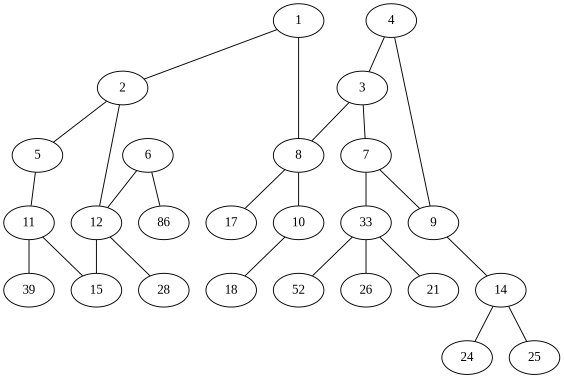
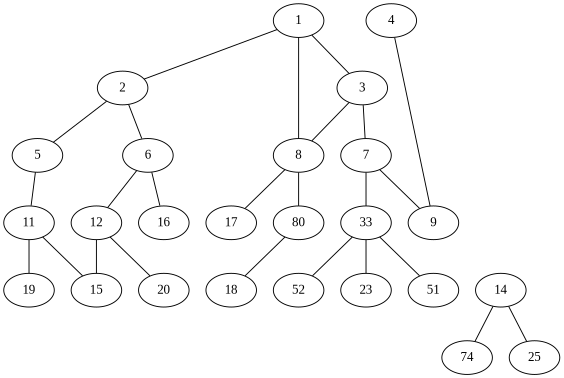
(377, 54) -> (330, 54)
(110, 155) -> (135, 122)
(164, 223) -> (164, 223)
(299, 223) -> (299, 223)
(467, 256) -> none
(29, 290) -> (29, 290)
(164, 290) -> (164, 290)
(366, 290) -> (366, 290)
(433, 290) -> (433, 290)
(467, 358) -> (467, 358)
